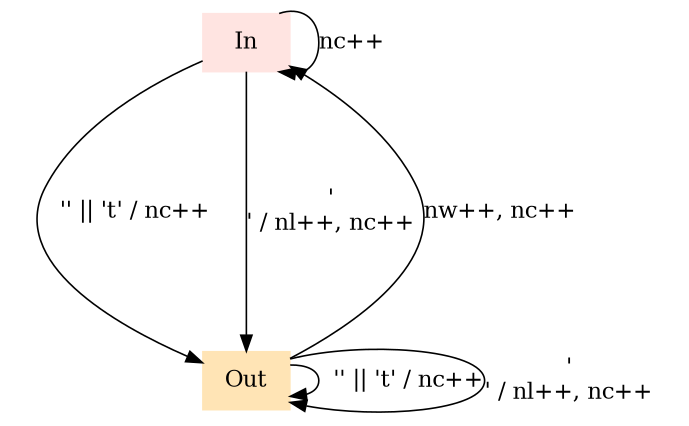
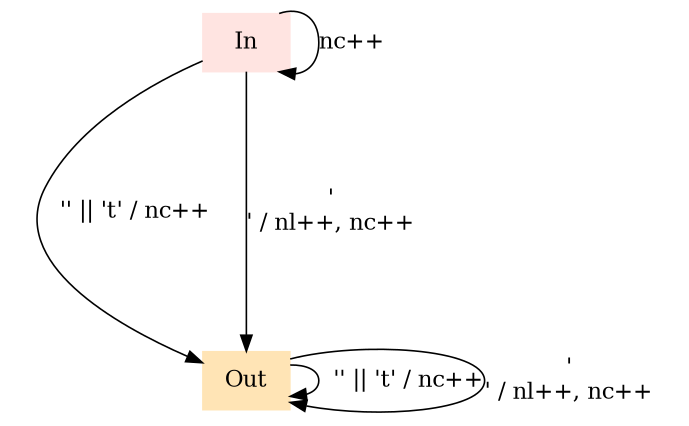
(423, 223) -> none
